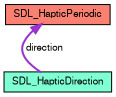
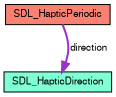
(23, 53) -> (68, 43)
